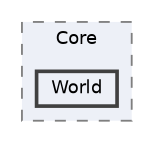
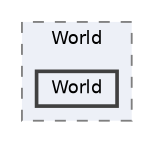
(77, 39) -> (77, 39)
